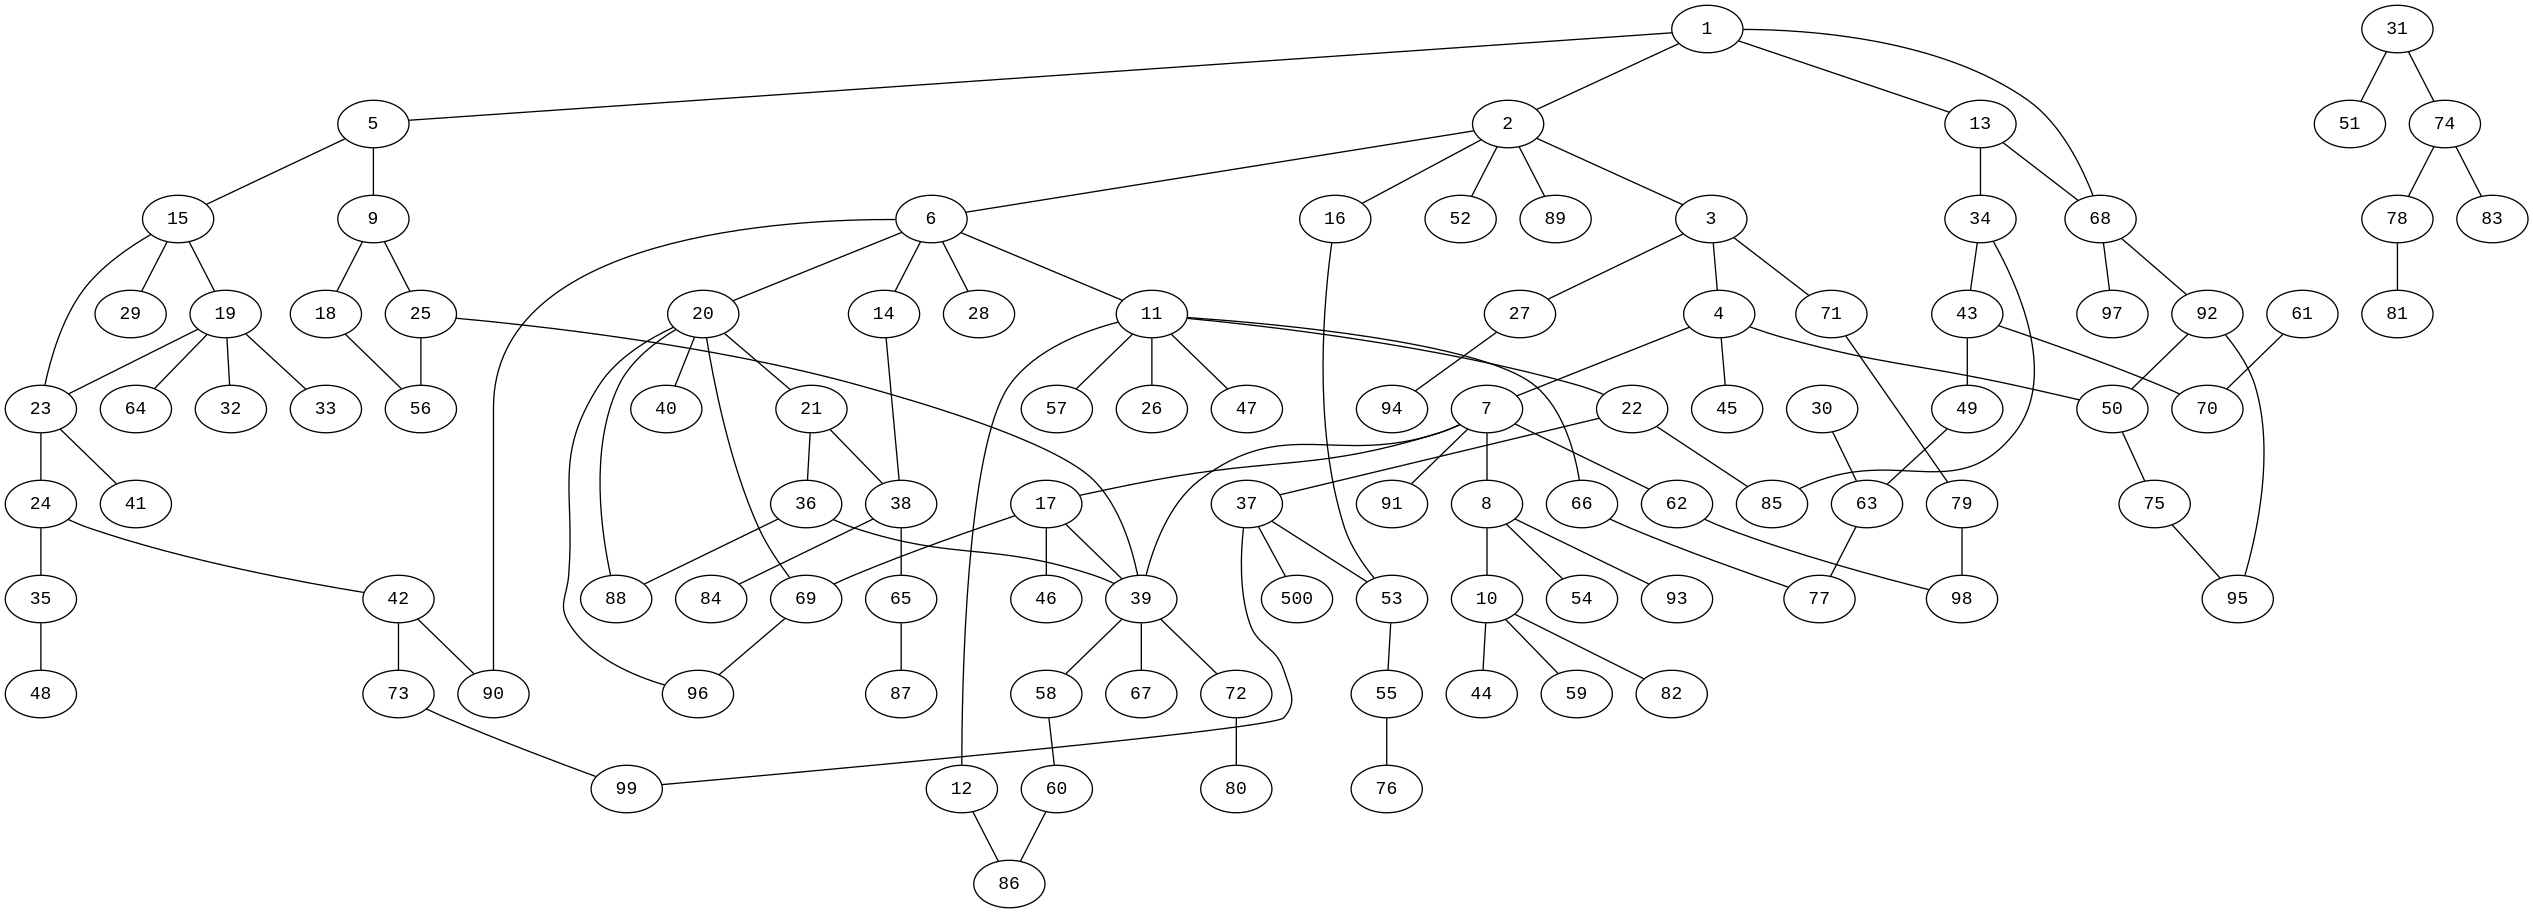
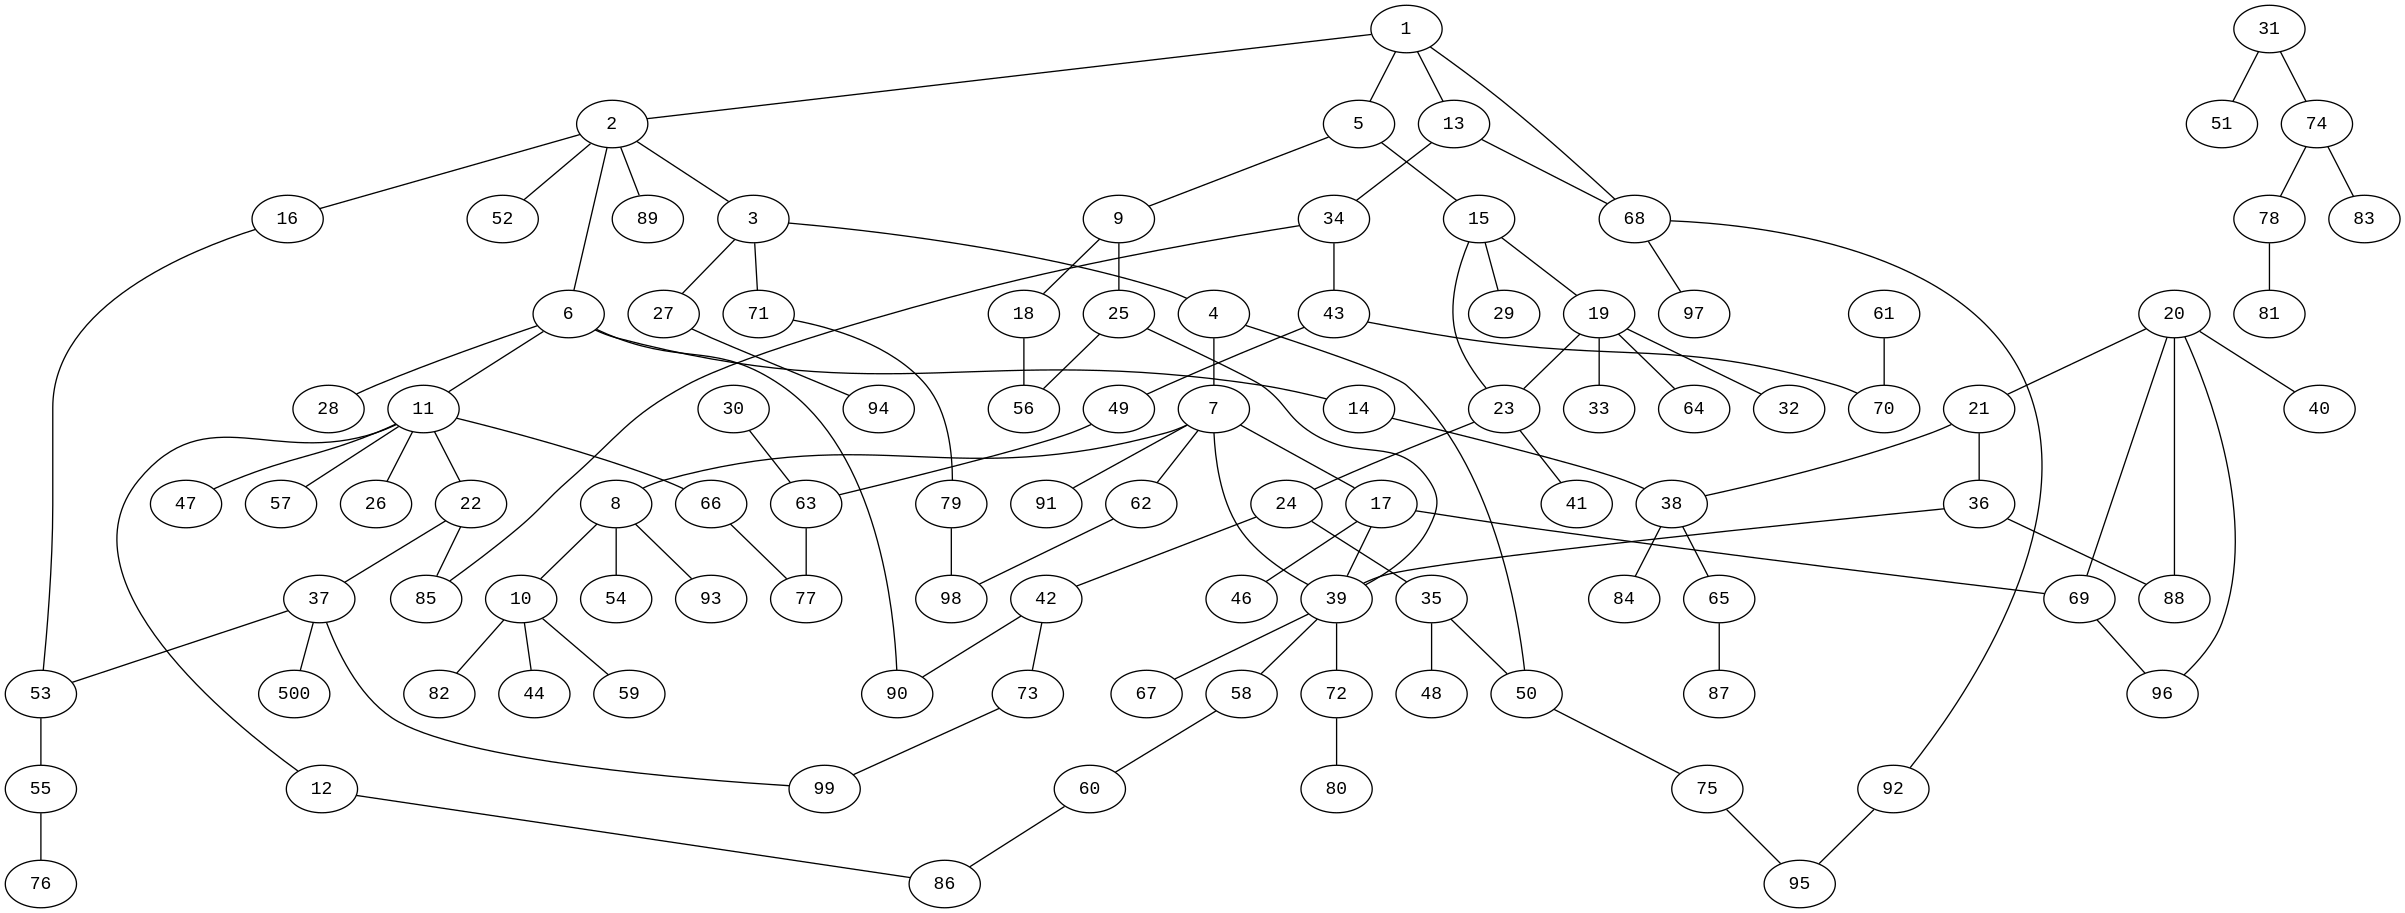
(817, 267) -> none
(2160, 361) -> (1479, 646)
(1727, 409) -> none
